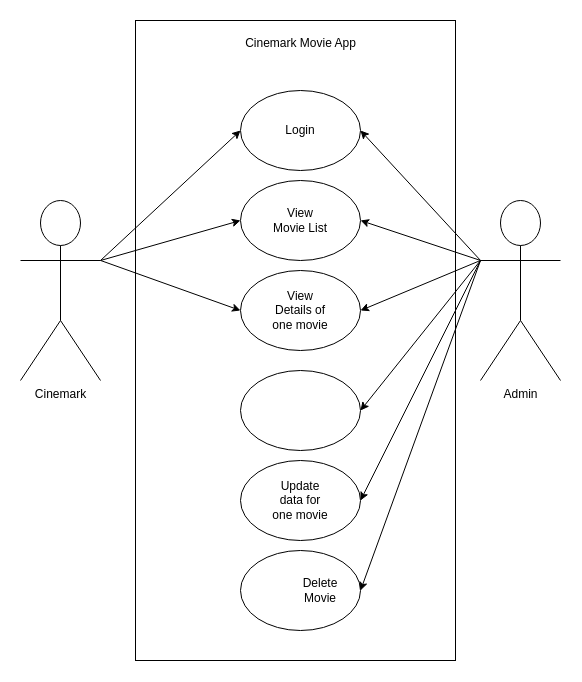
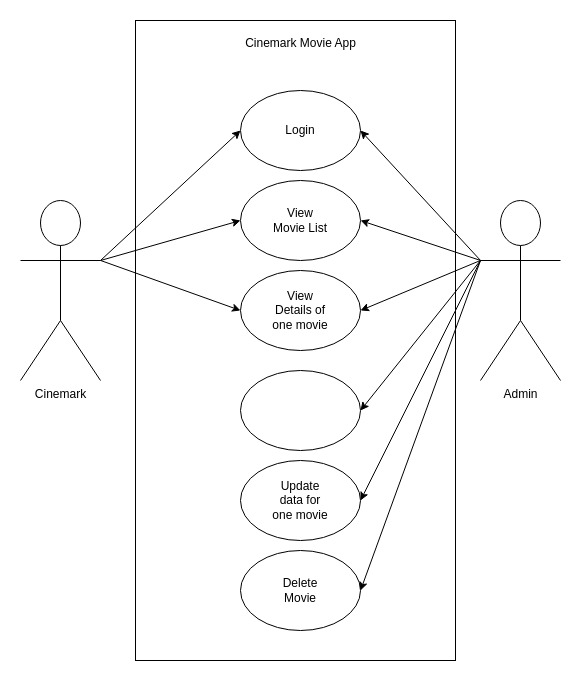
(321, 591) -> (301, 591)
